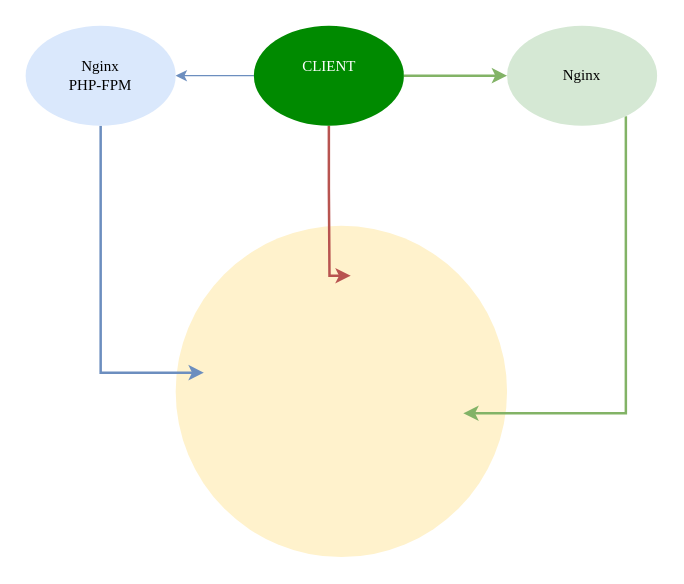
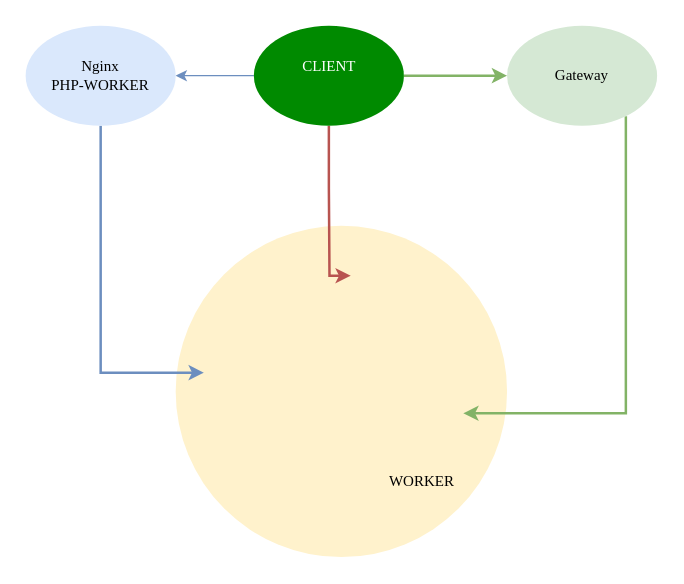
(101, 76) -> (101, 76)
(582, 76) -> (582, 76)
none -> (421, 482)
